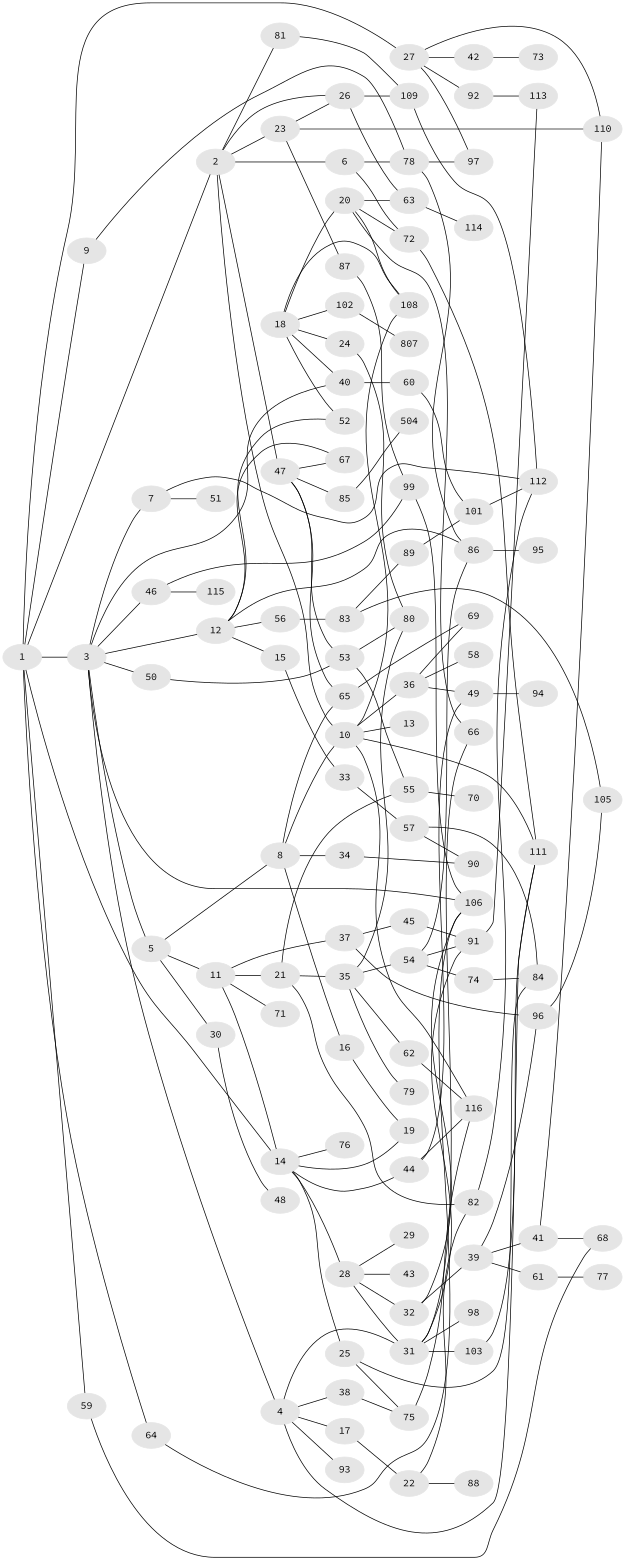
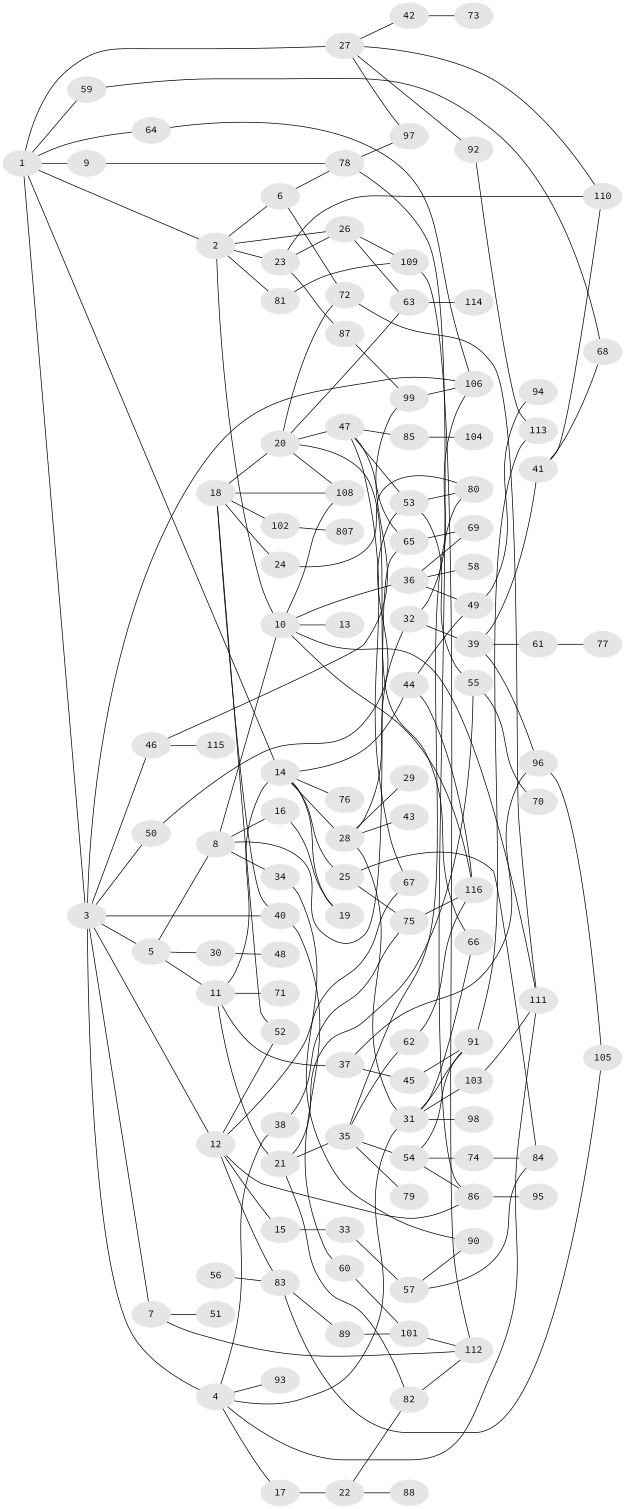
(248, 317) -> (313, 435)
(409, 421) -> (474, 437)
(248, 625) -> (246, 1218)
